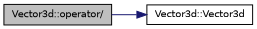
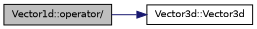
(58, 15) -> (58, 15)
